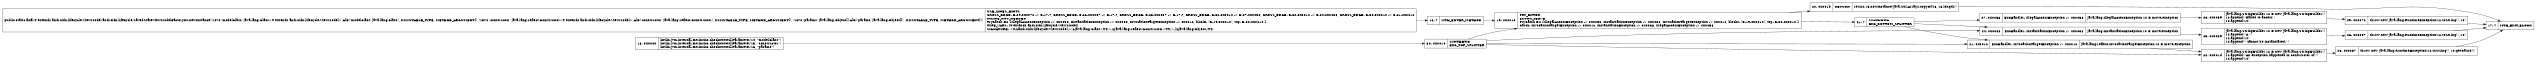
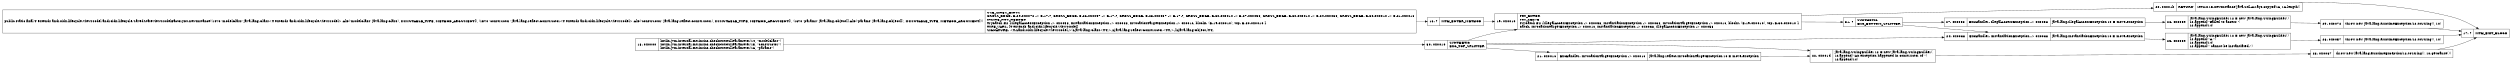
(1532, 19) -> (1530, 20)
(1945, 35) -> none
